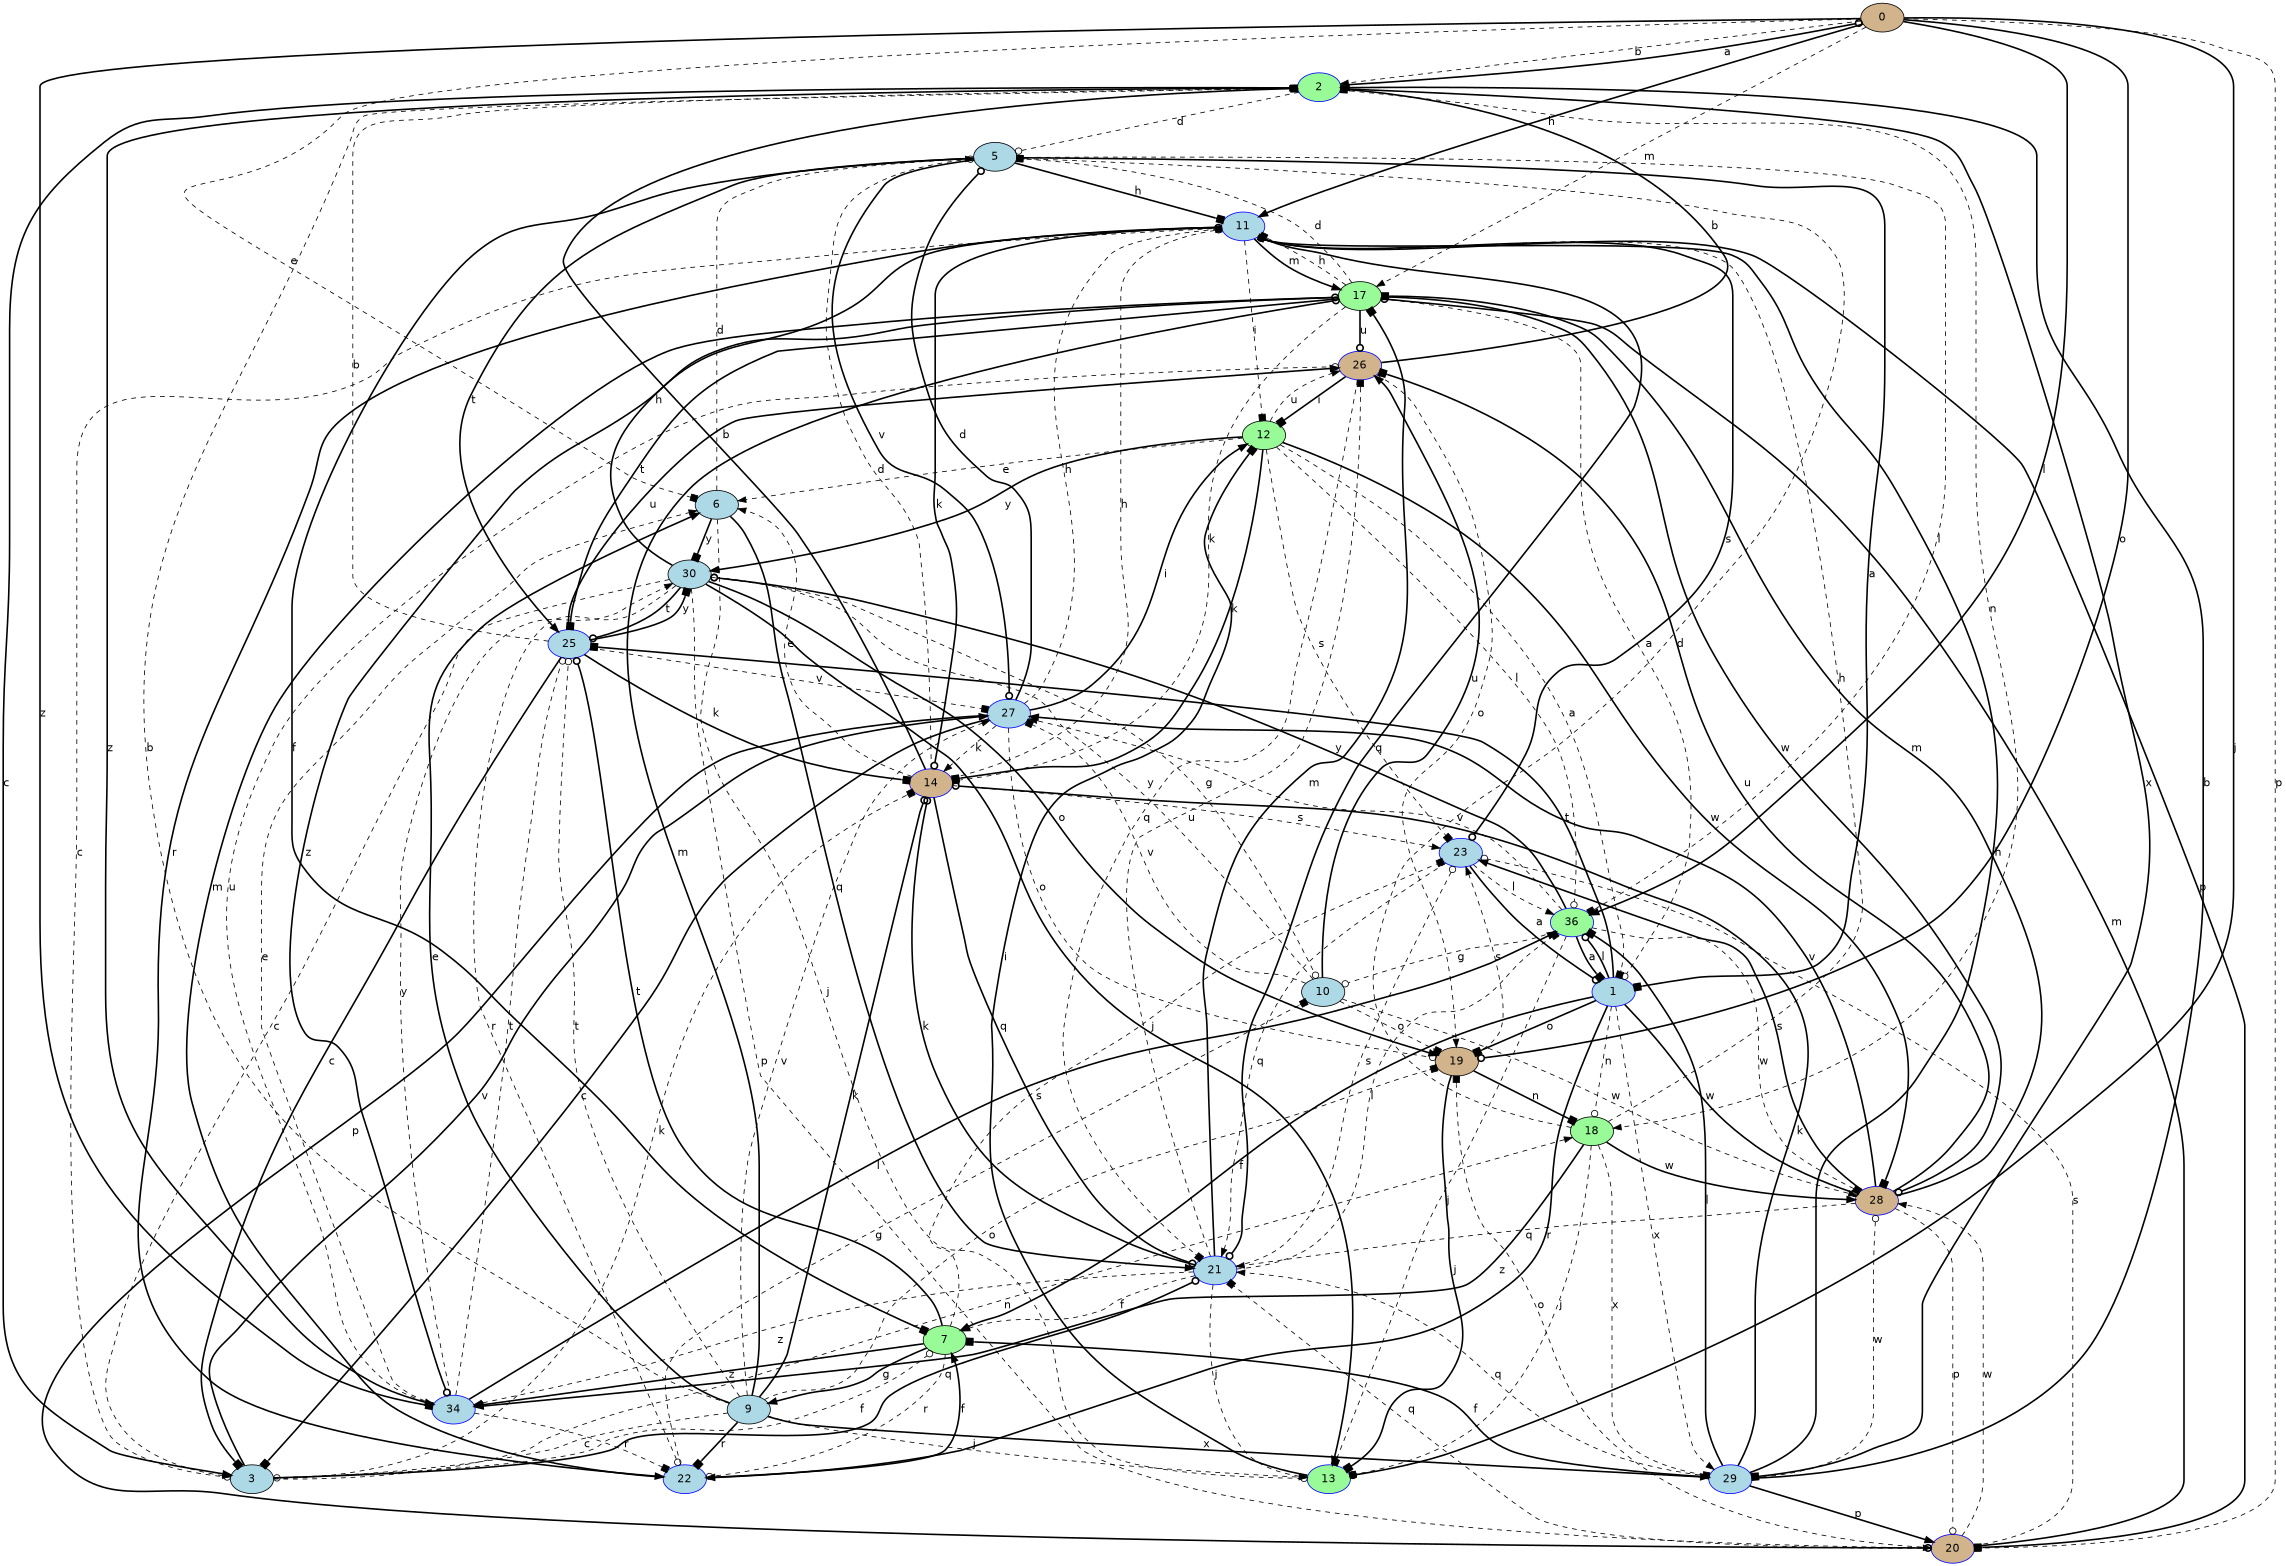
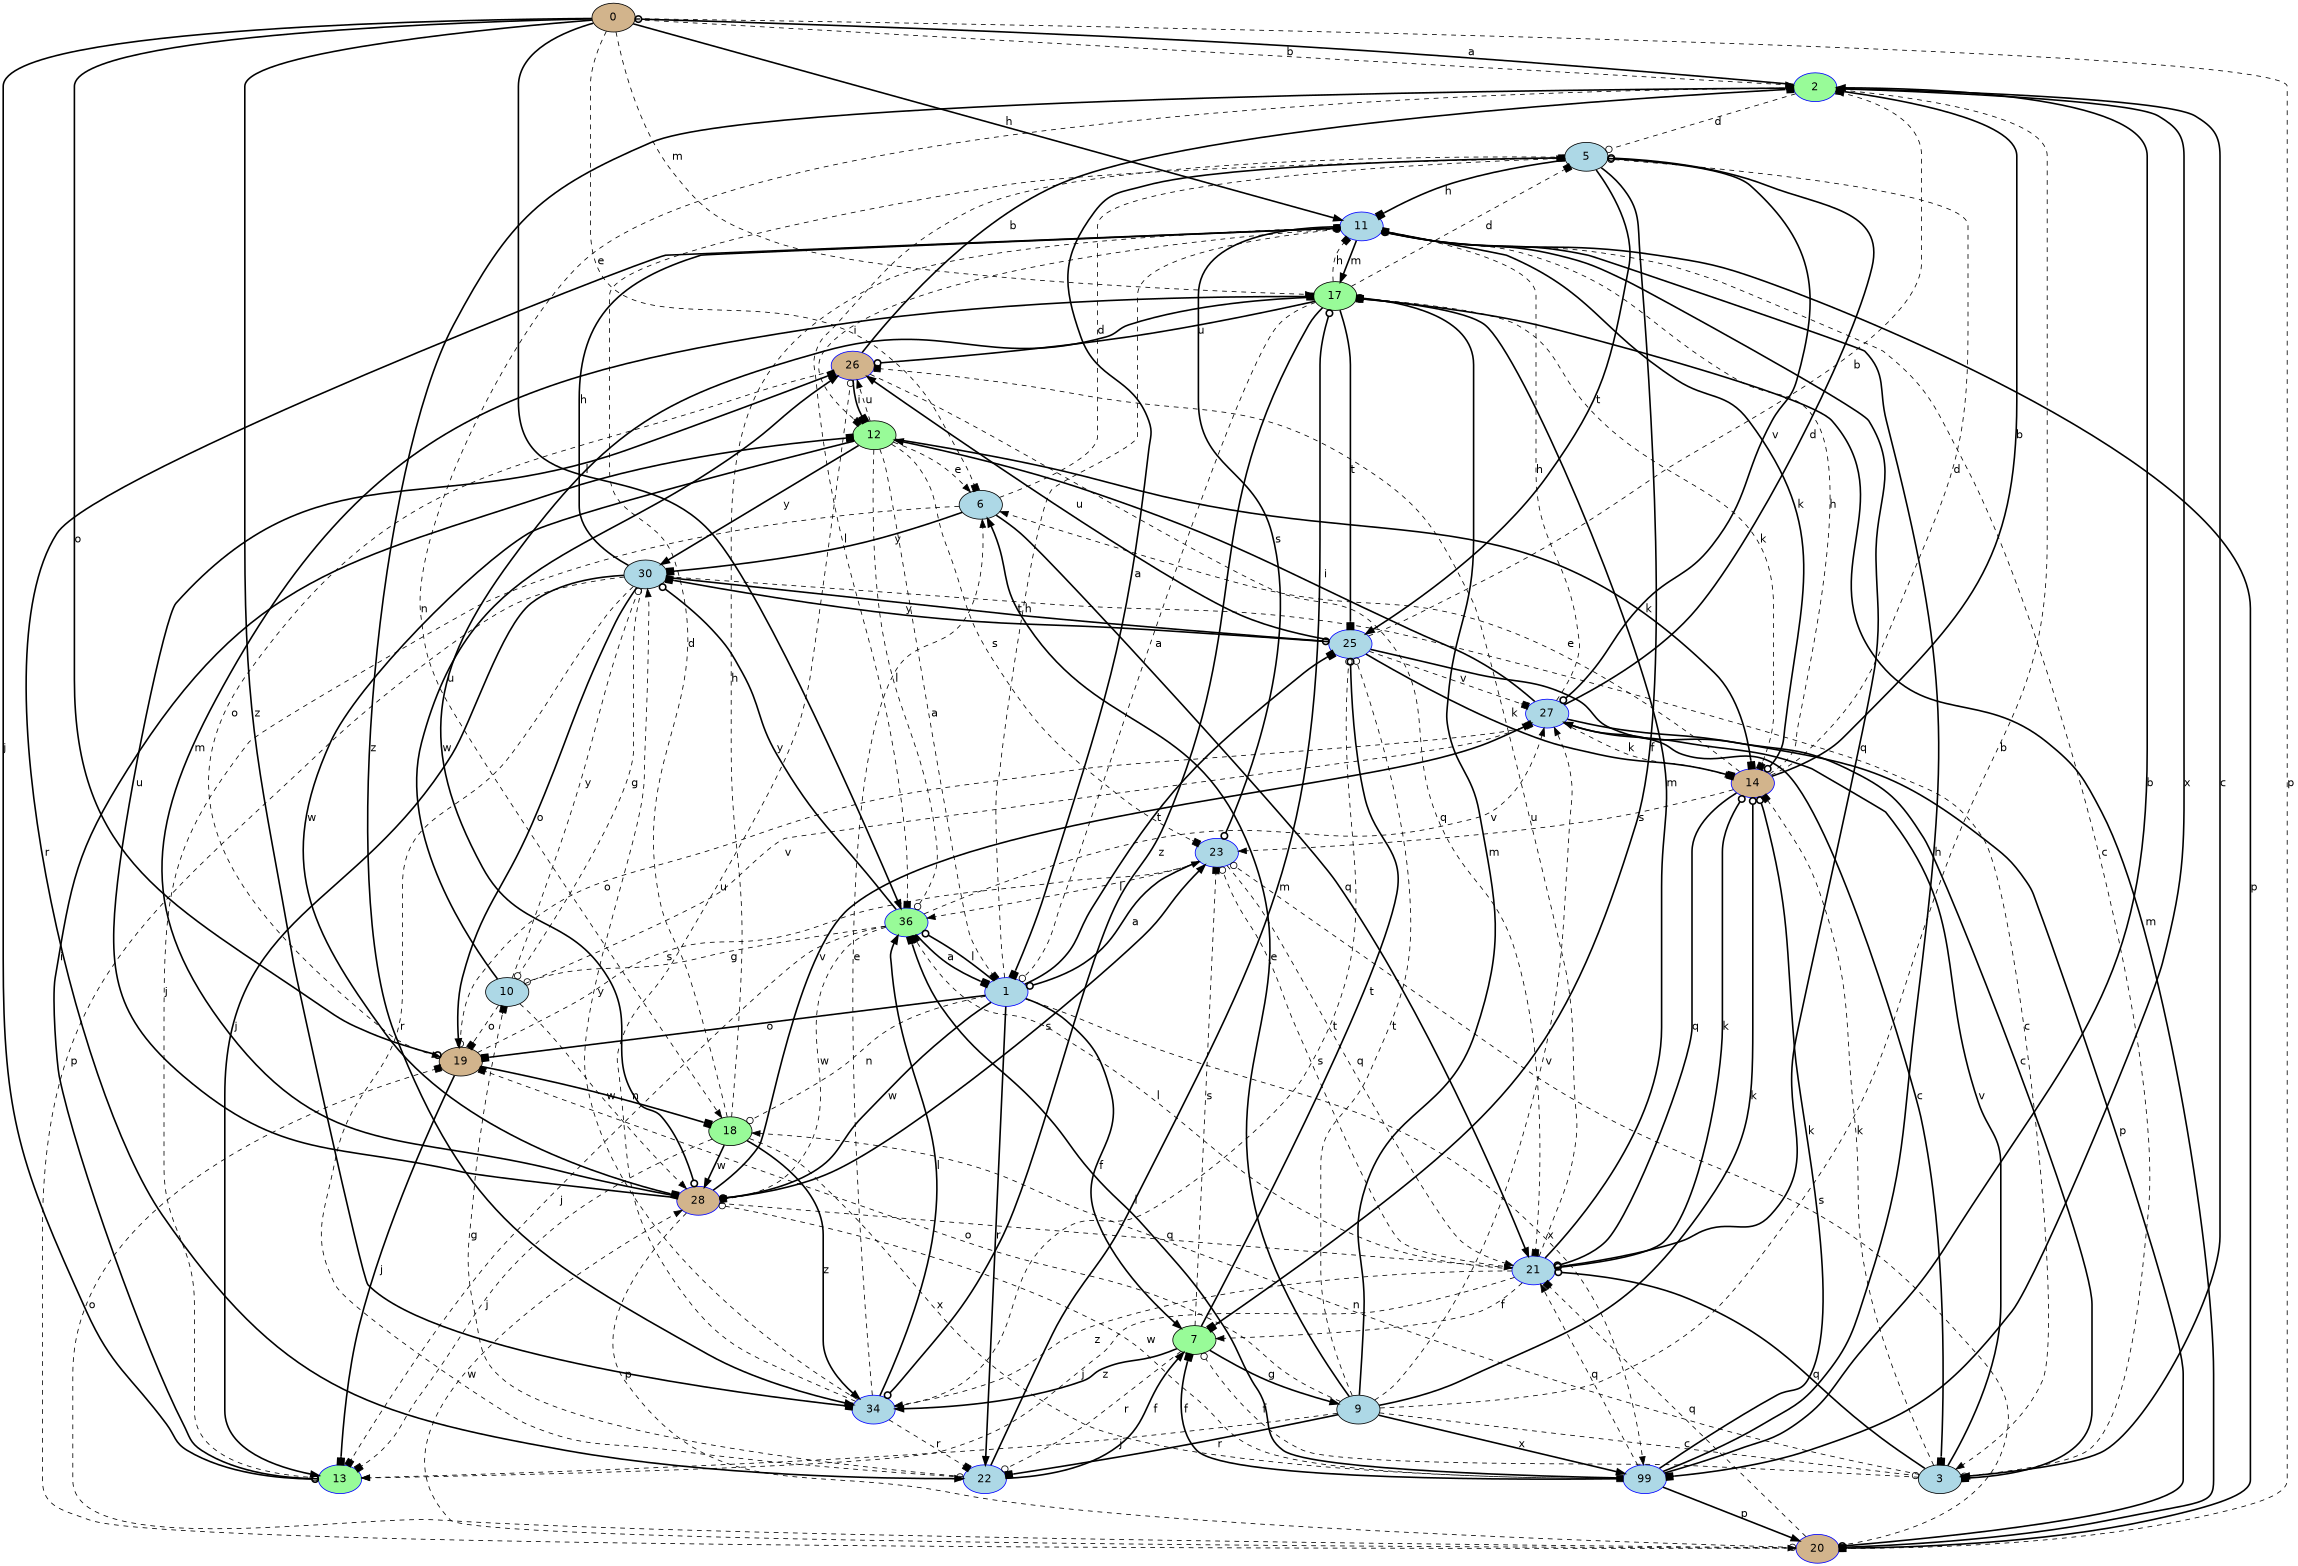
none -> (1045, 506)
(1730, 1479) -> (1645, 1479)
